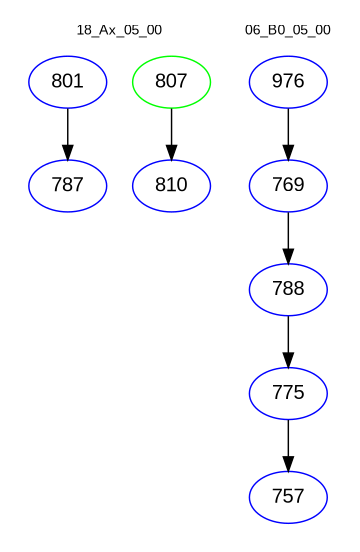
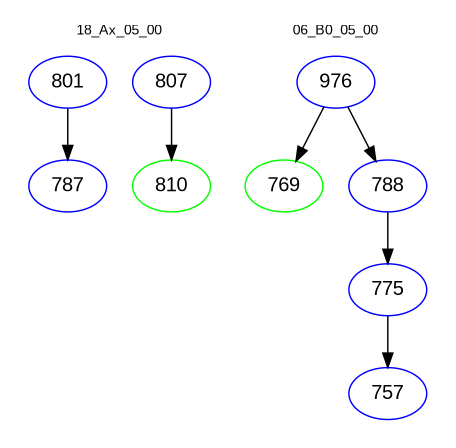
(172, 82) -> (172, 82)
(172, 186) -> (172, 186)
(288, 186) -> (284, 186)
(288, 231) -> (359, 128)
